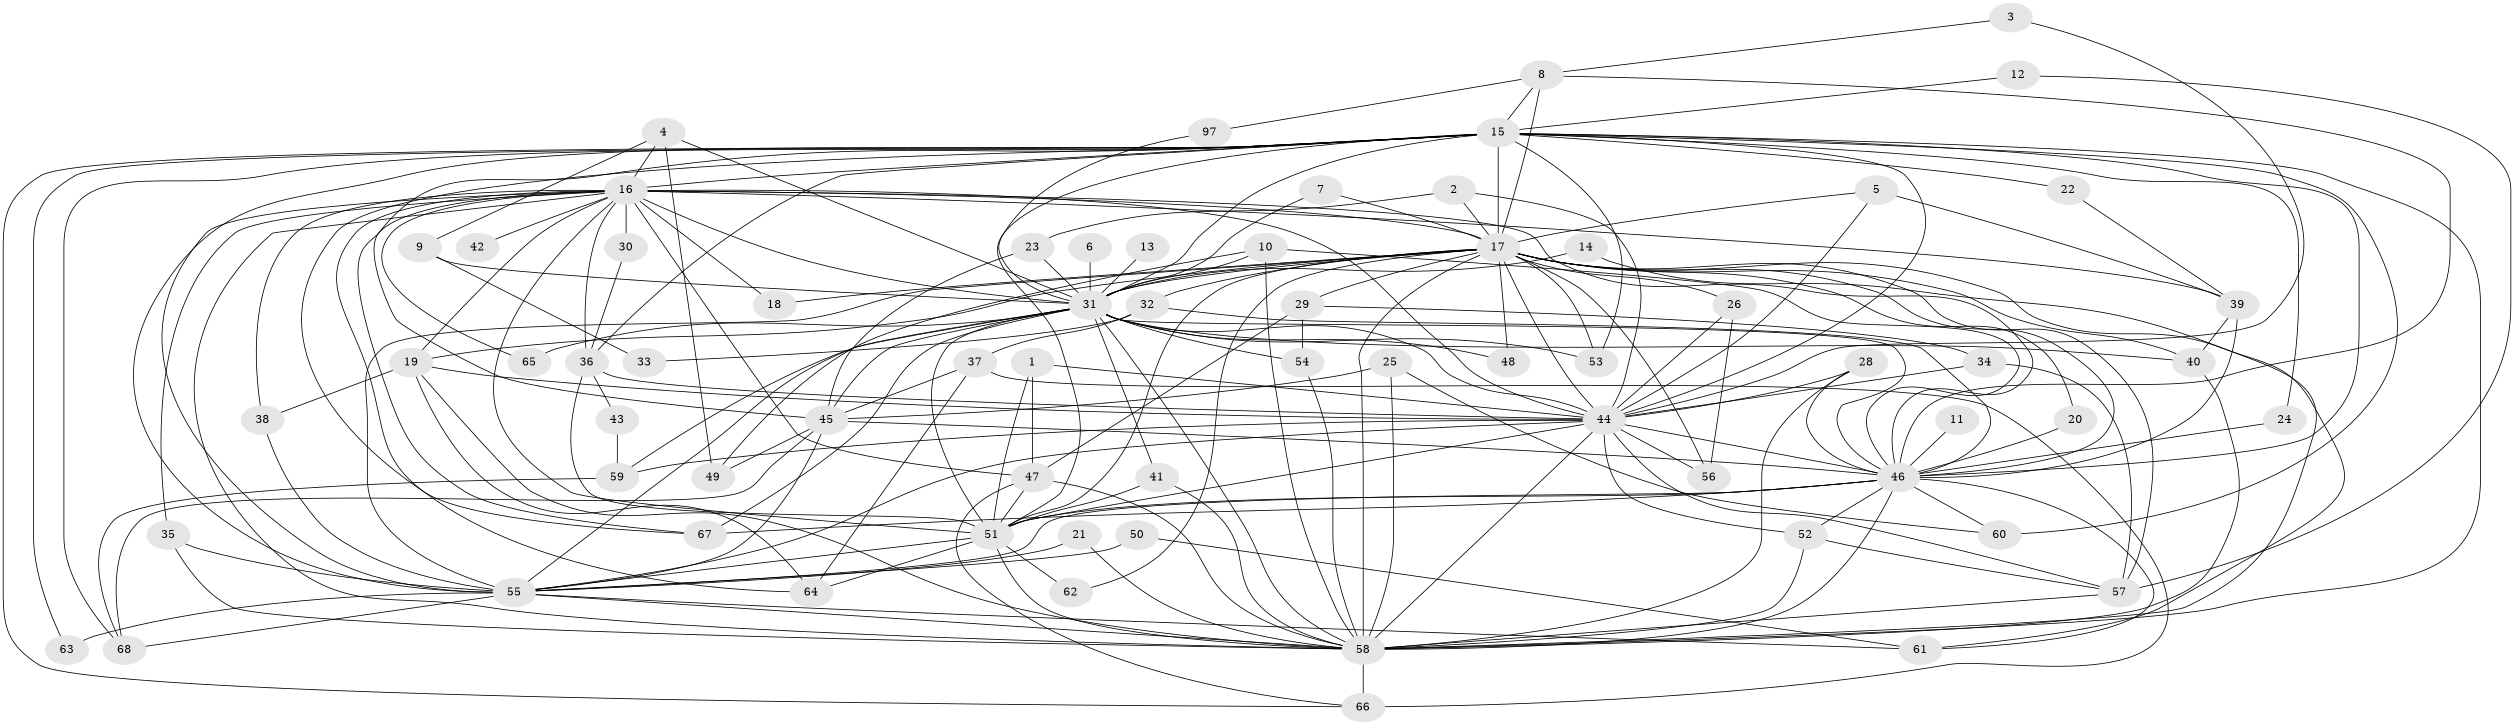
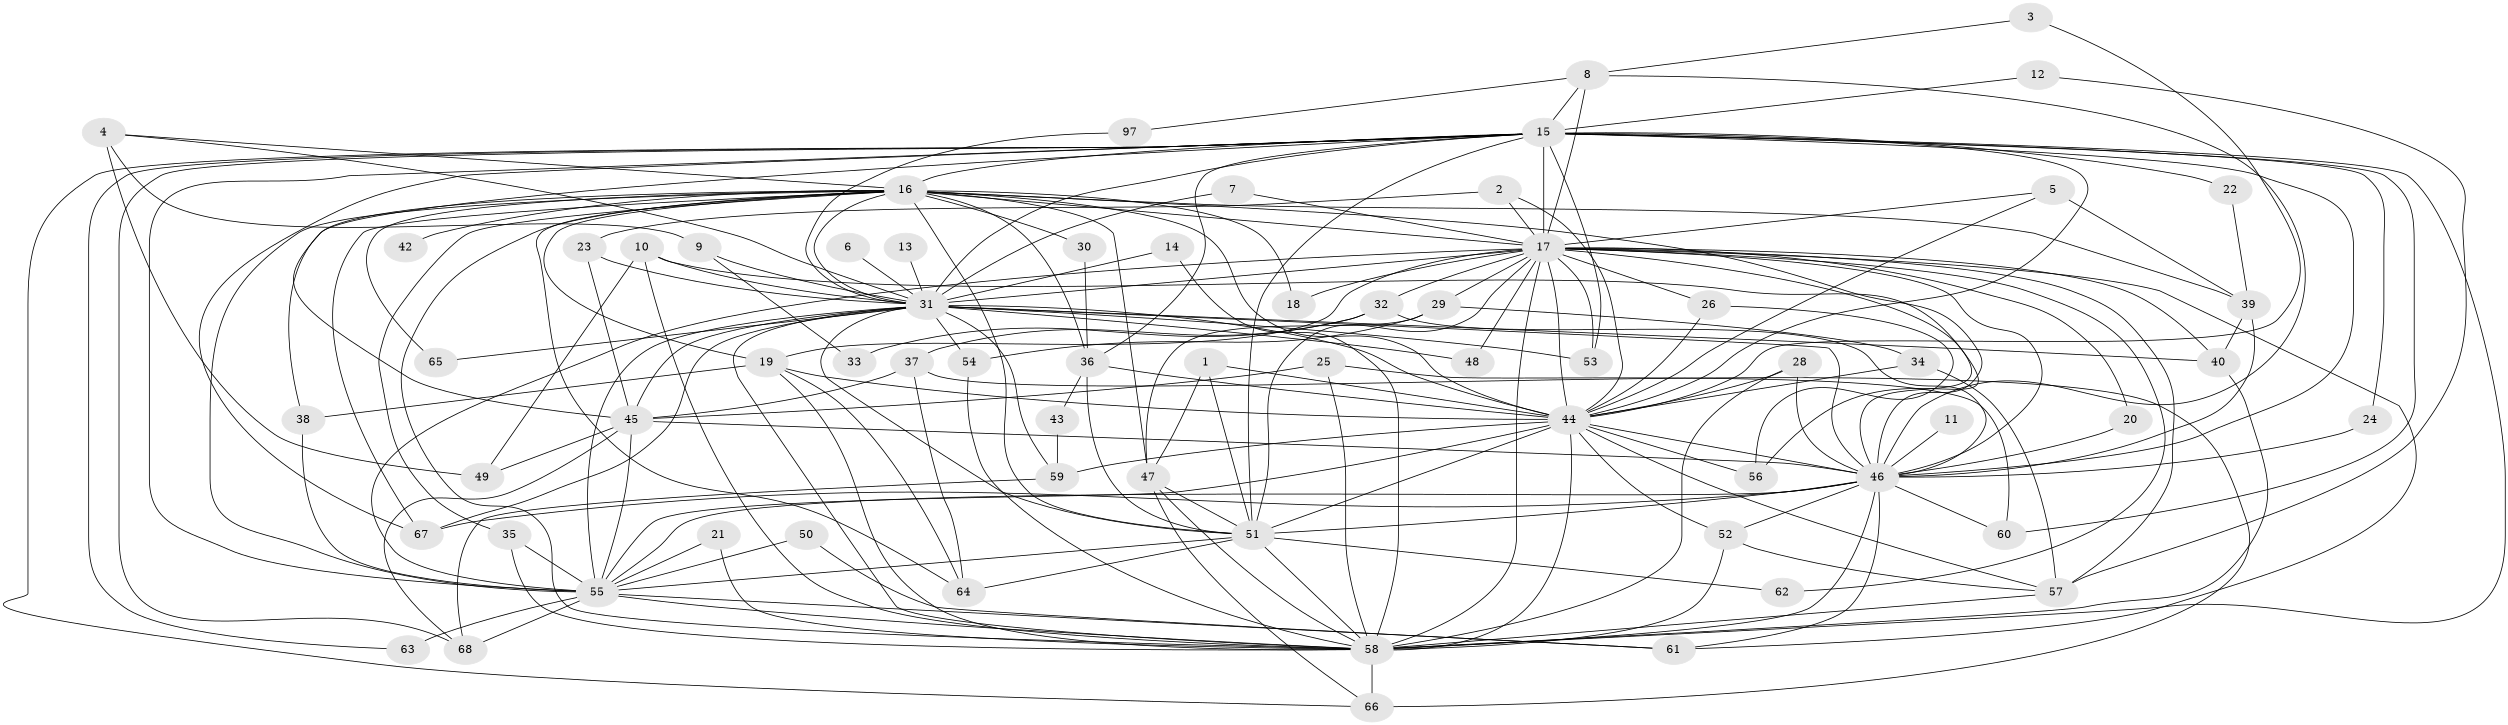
(1157, 478) -> none
